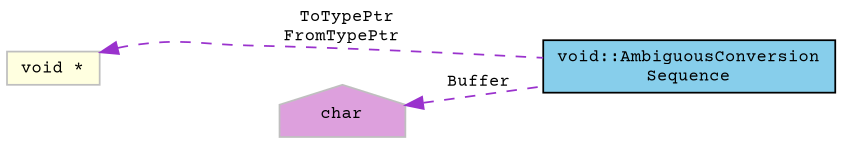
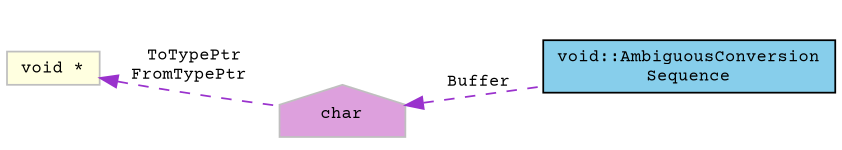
(330, 48) -> (199, 95)
